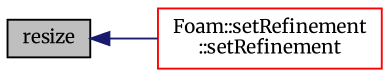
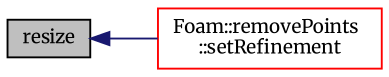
(270, 39) -> (270, 39)
